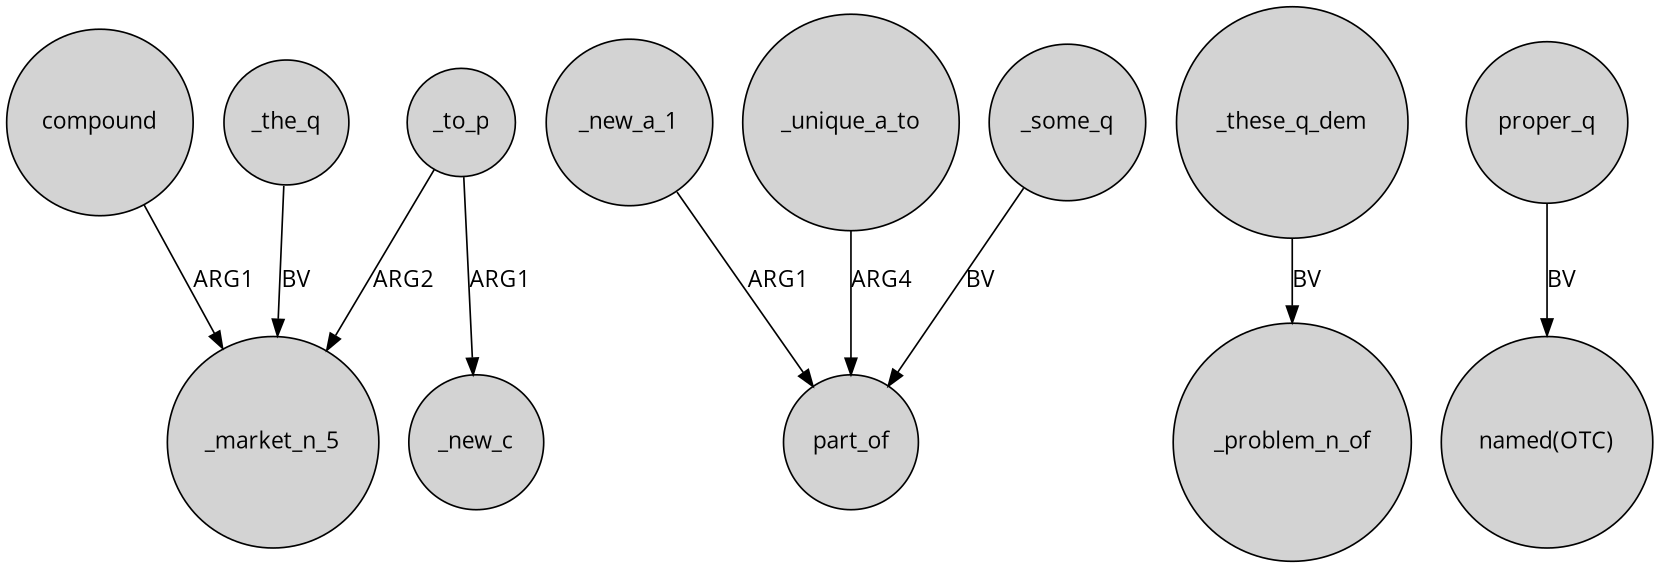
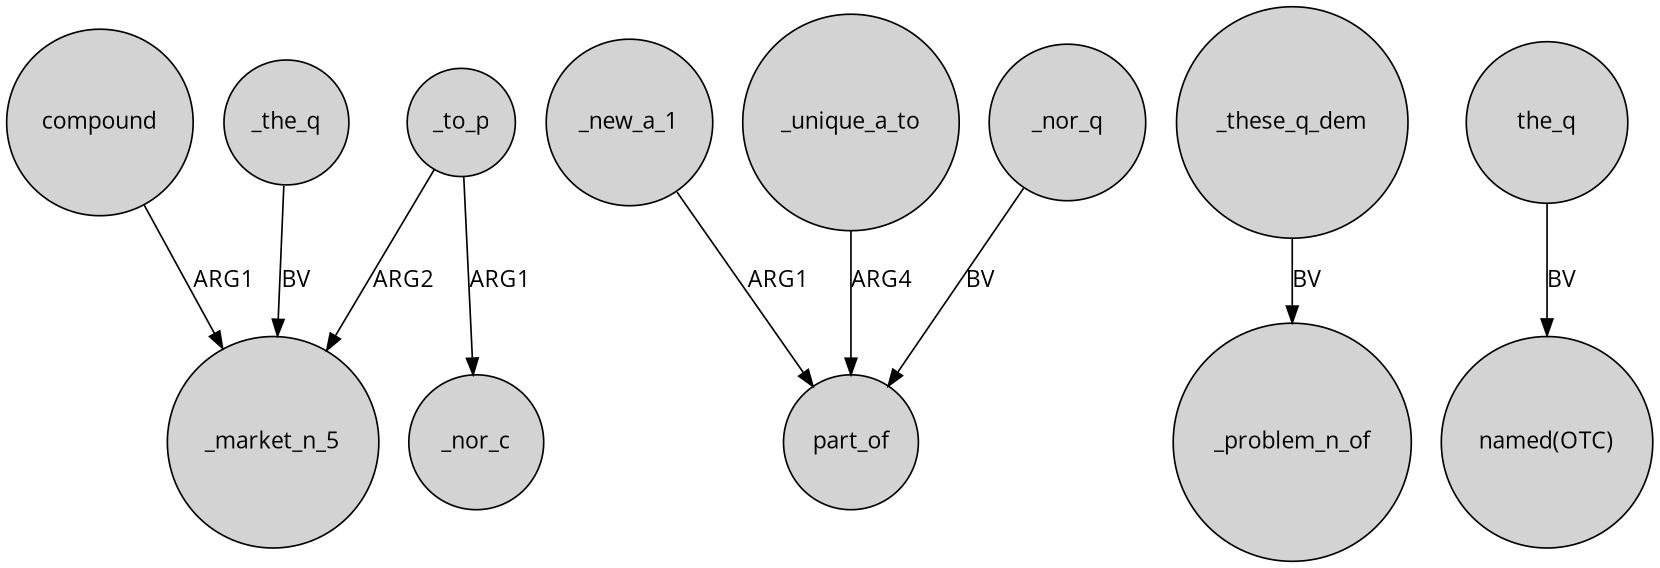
(1067, 122) -> (1067, 122)
(1547, 122) -> (1547, 122)
(476, 442) -> (476, 442)
